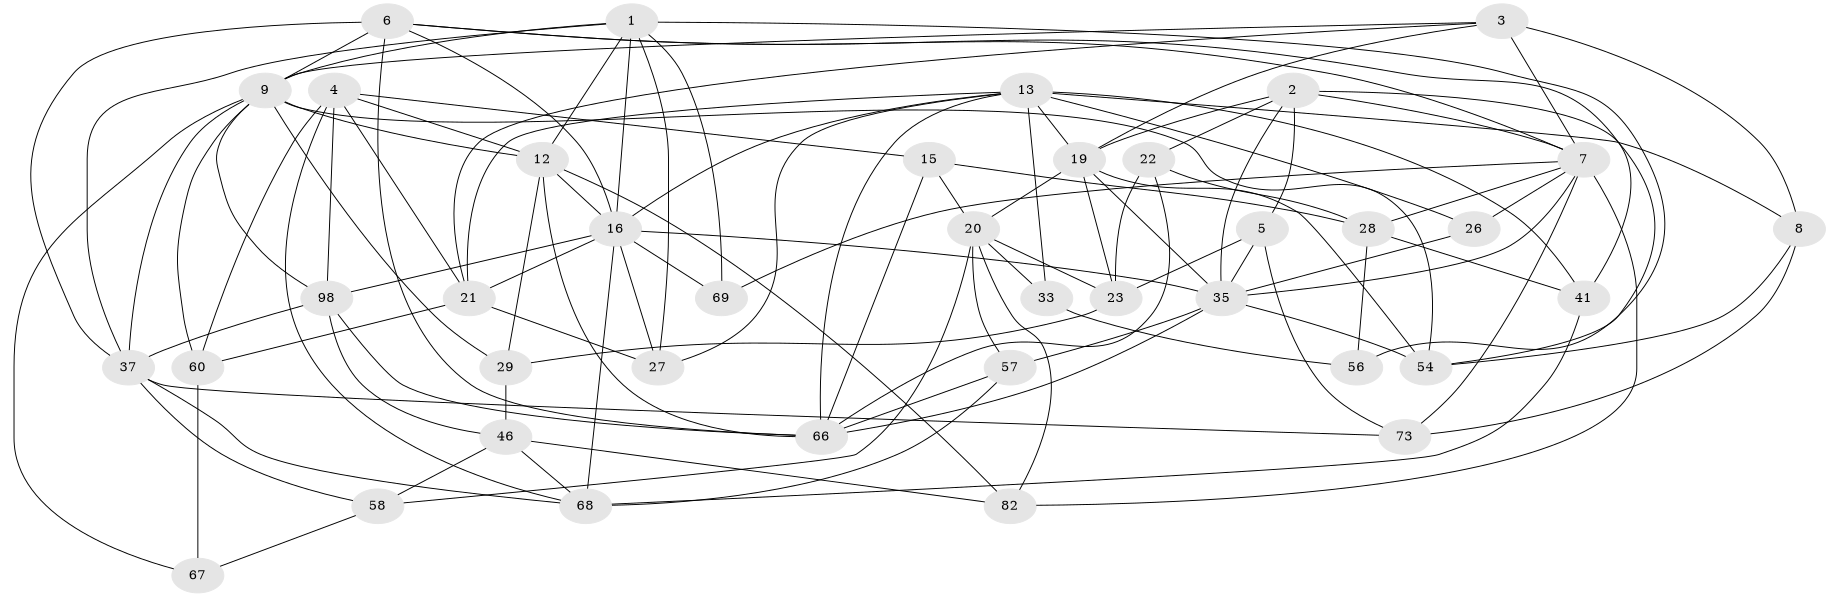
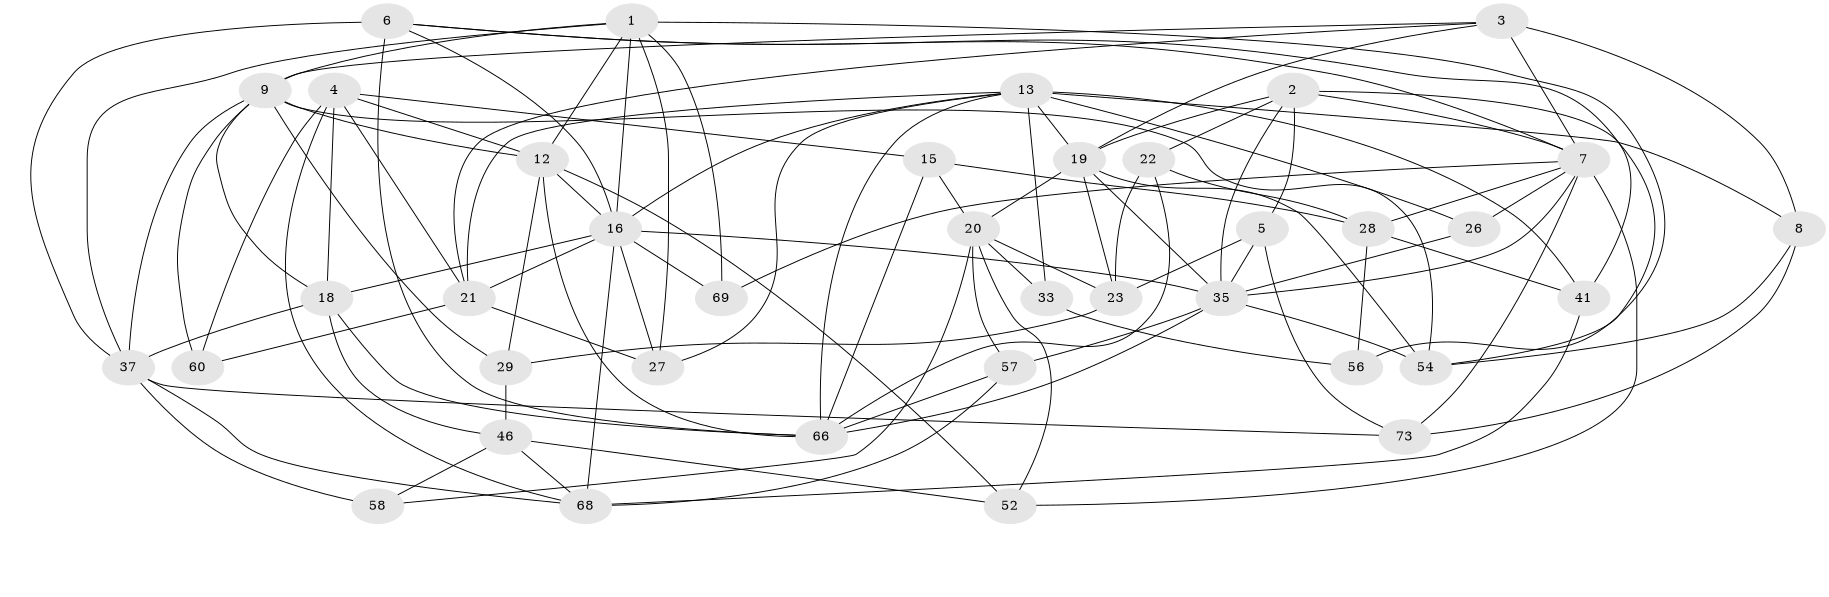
(316, 61) -> none
(327, 298) -> (327, 298)
(1010, 506) -> (1010, 506)
(198, 576) -> none
